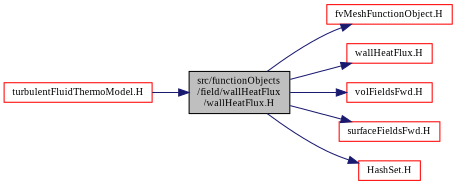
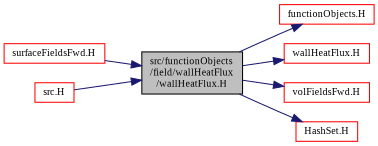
(390, 14) -> (327, 14)
(78, 92) -> (54, 92)
(316, 112) -> (118, 62)
